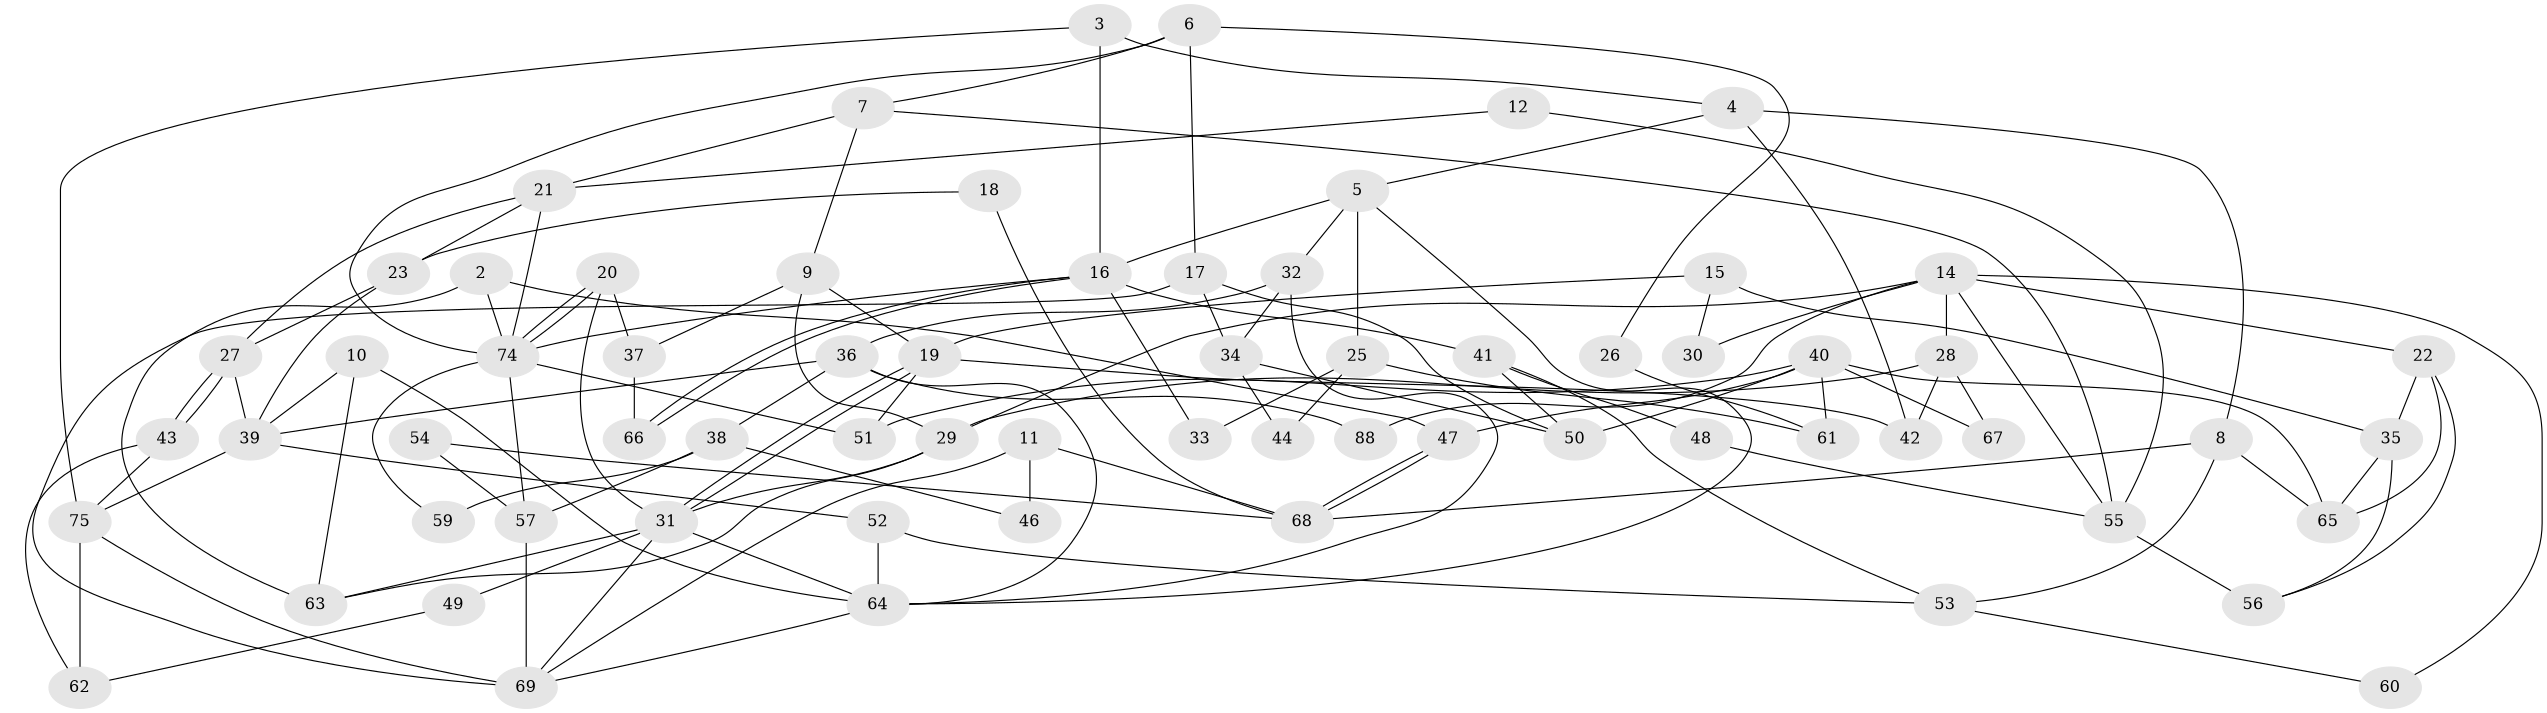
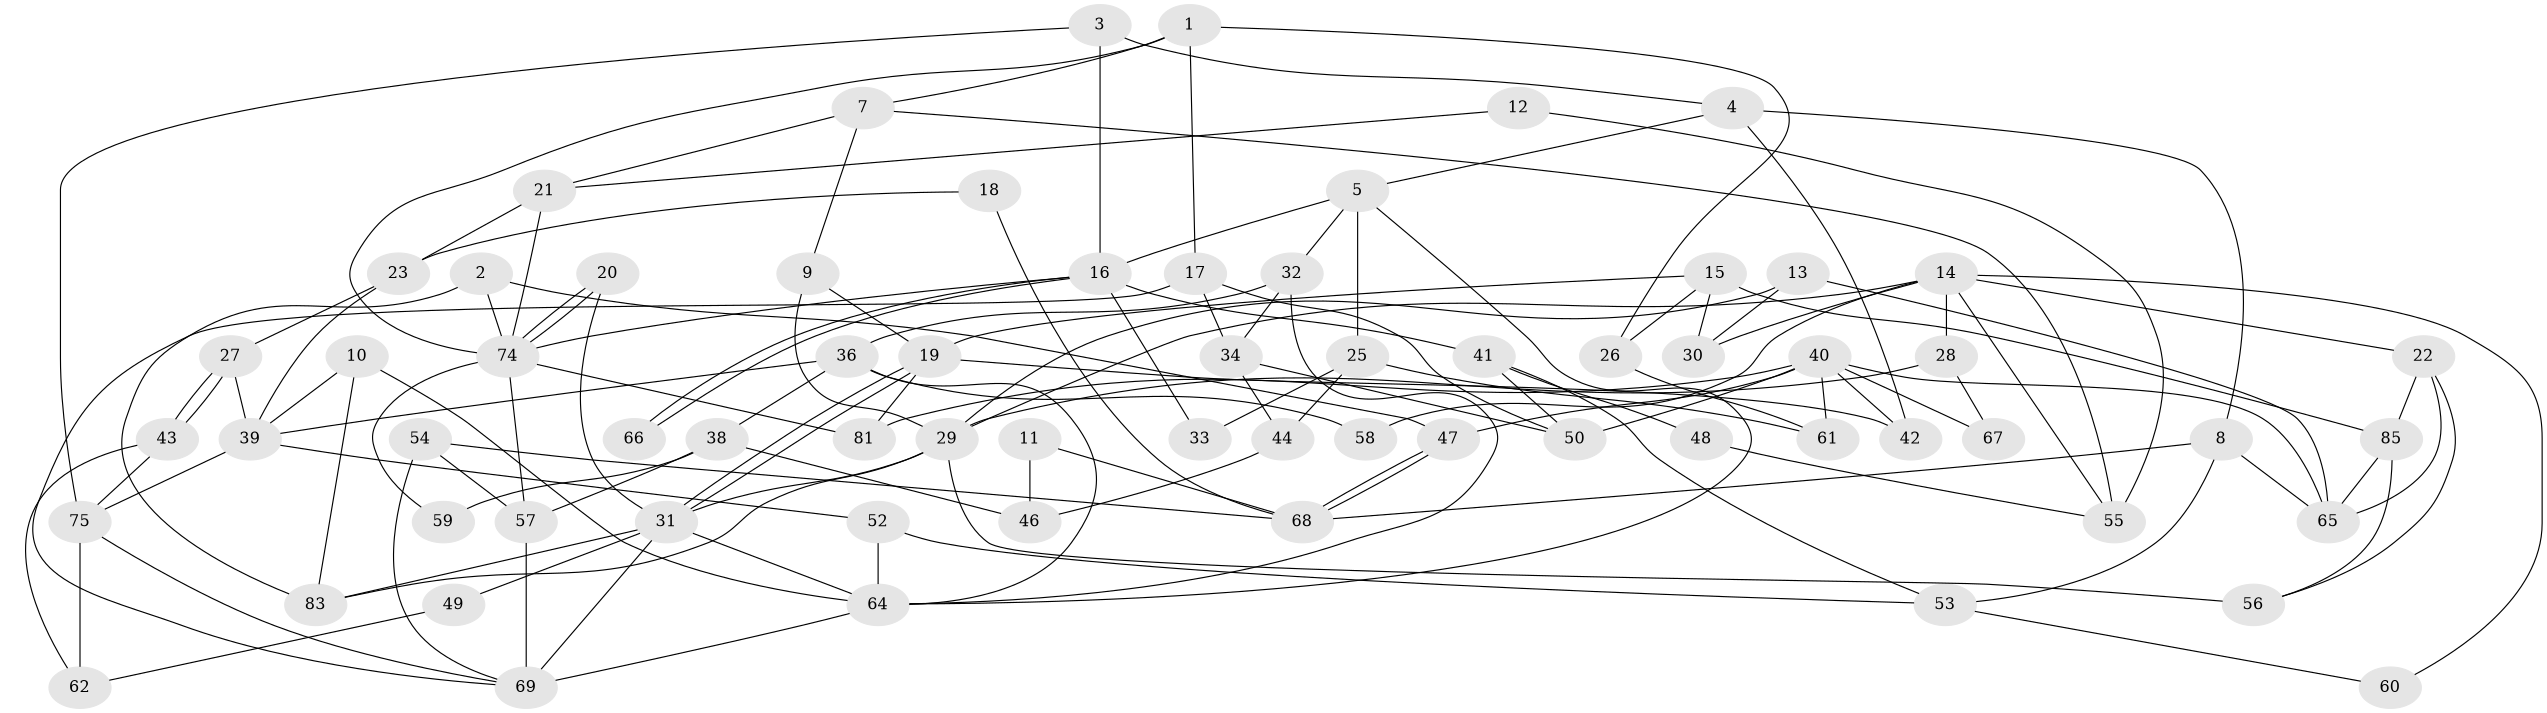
(1190, 25) -> (1190, 25)
(377, 243) -> none
none -> (1798, 274)
none -> (1655, 321)
(634, 356) -> none
(1929, 398) -> (1865, 398)
(864, 439) -> (864, 439)
(1366, 439) -> (1366, 439)
(2392, 439) -> (2392, 439)
none -> (1160, 487)
(766, 539) -> (399, 594)
(2184, 564) -> (1558, 576)
(316, 605) -> (316, 605)
